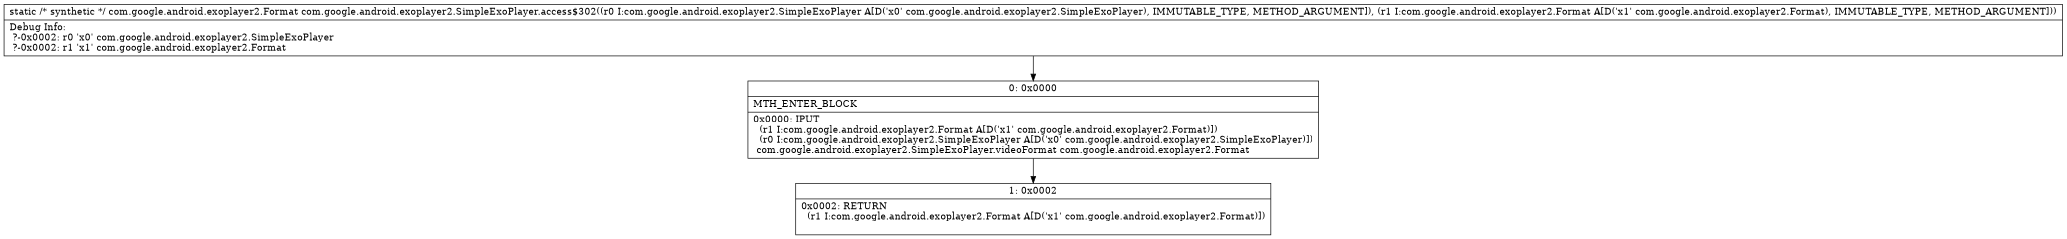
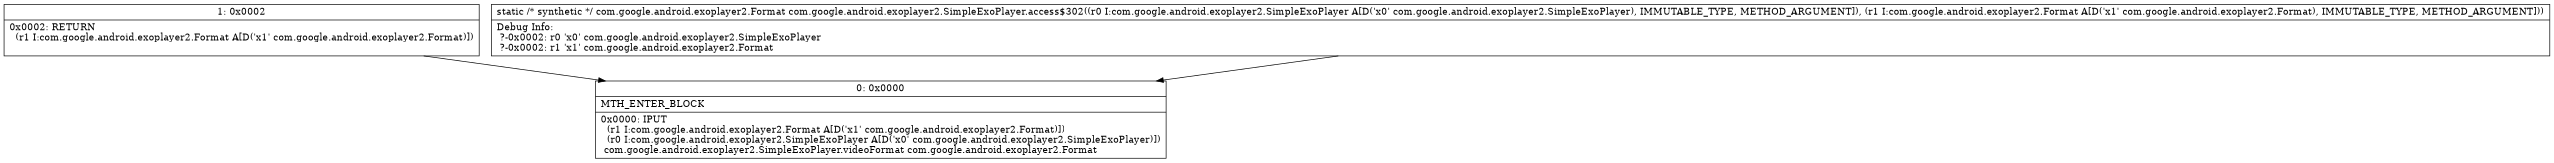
(1033, 167) -> (511, 68)
